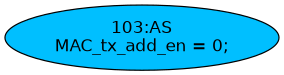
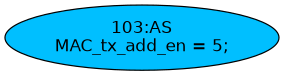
(142, 38) -> (142, 38)
